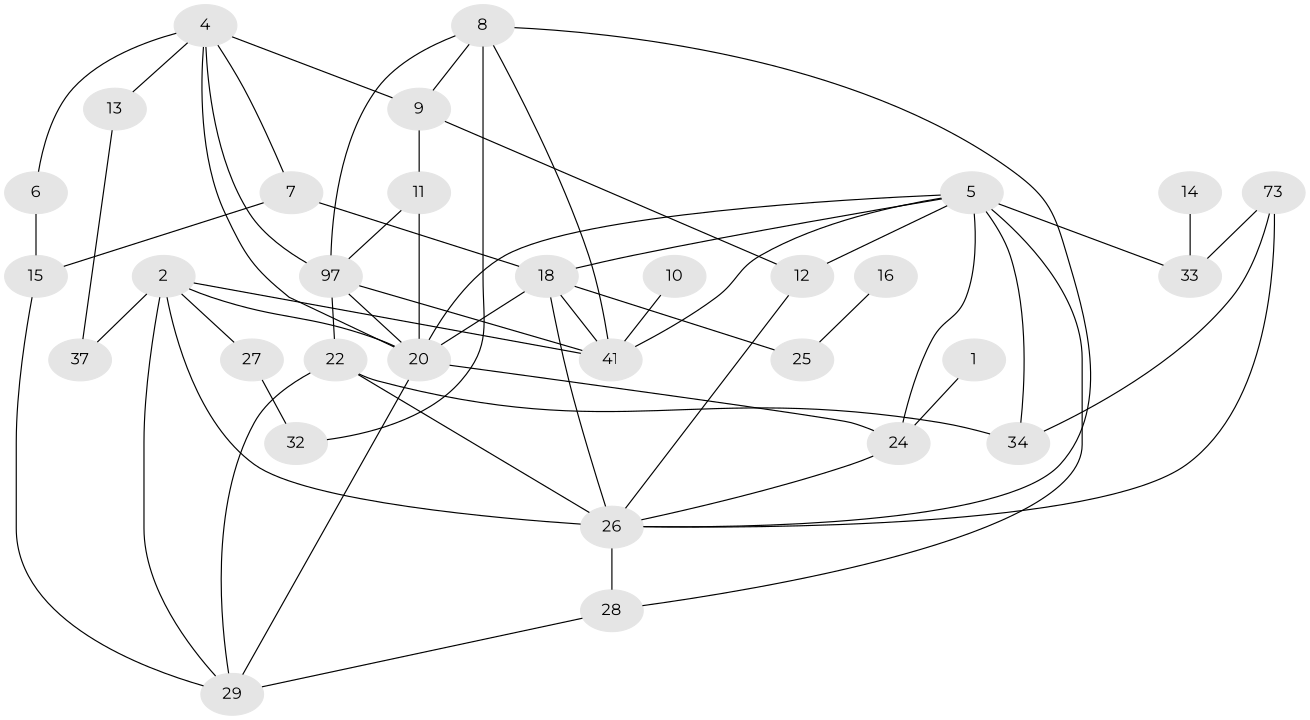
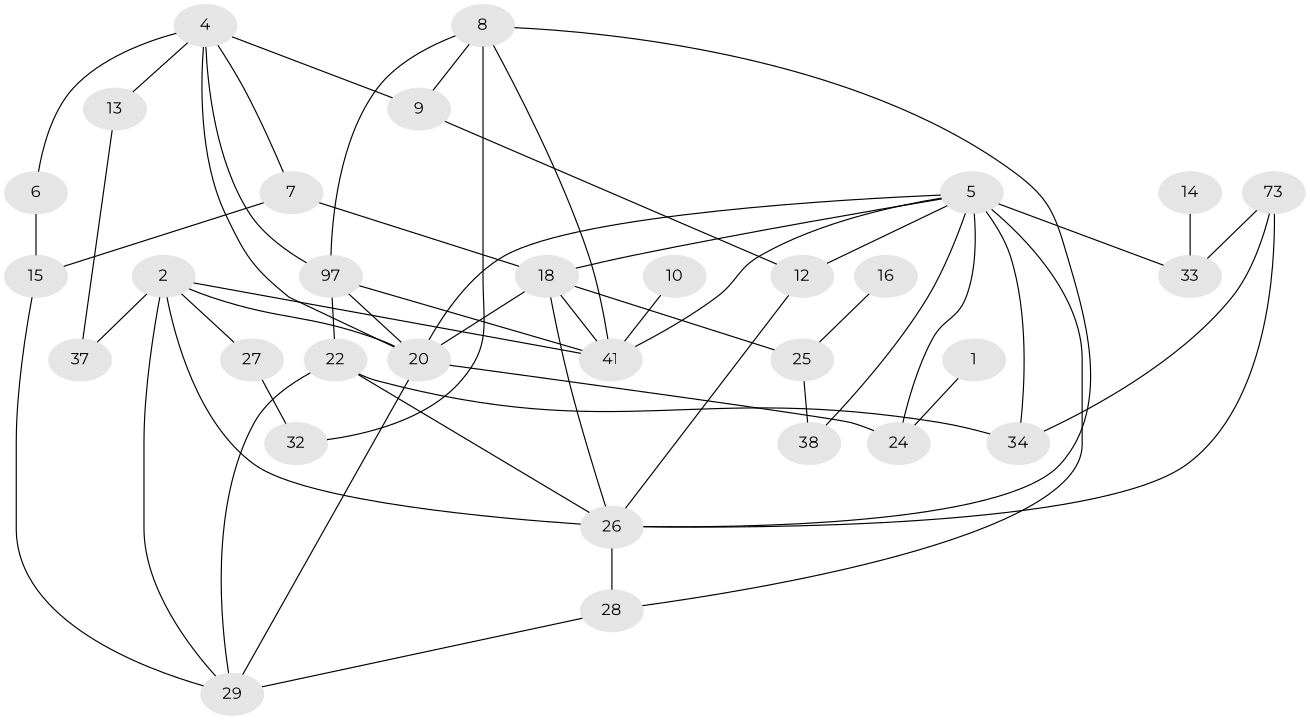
(419, 193) -> none
none -> (809, 444)
(758, 492) -> none
